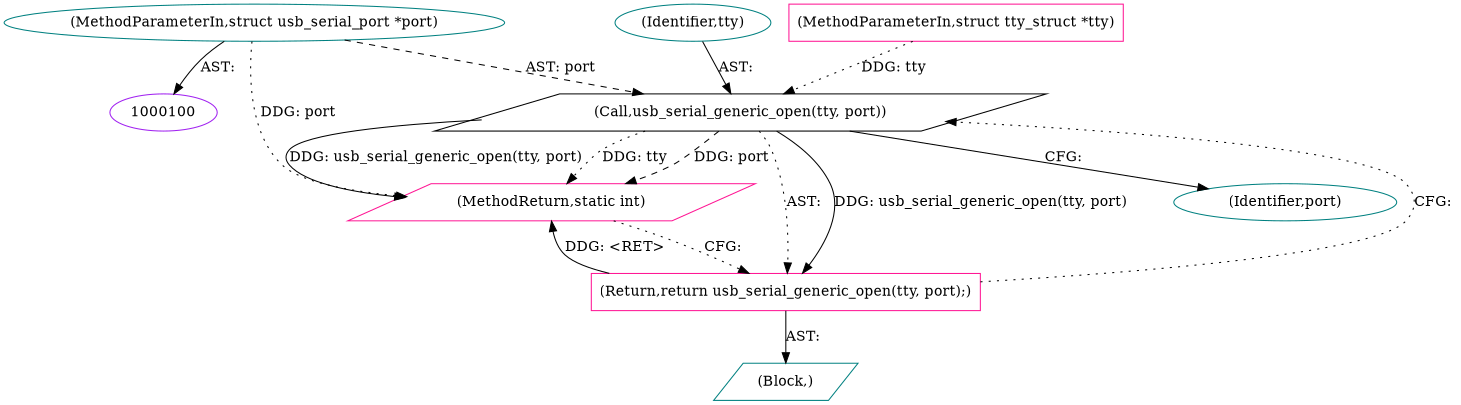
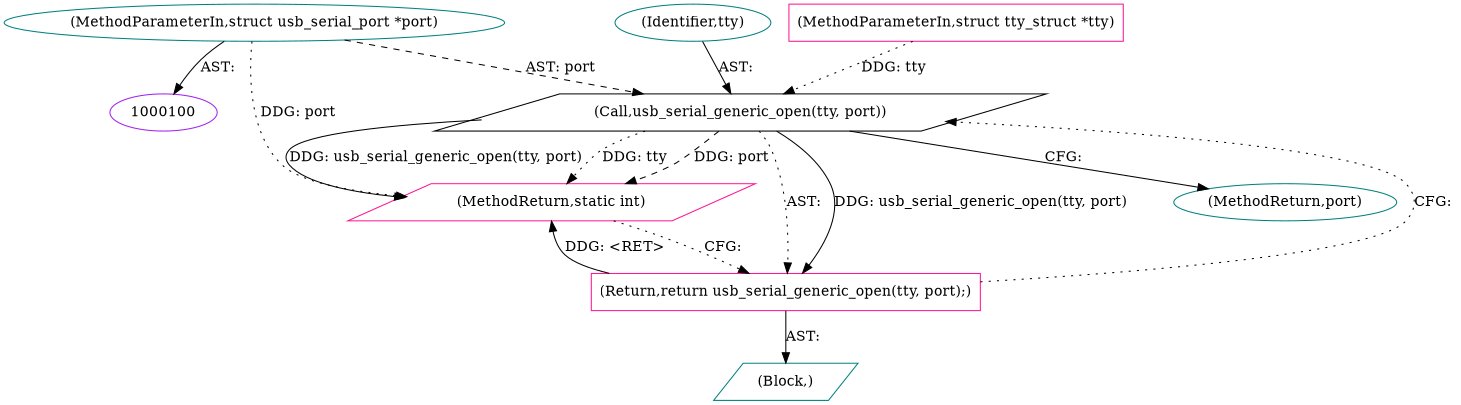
(1285, 202) -> (1285, 202)
